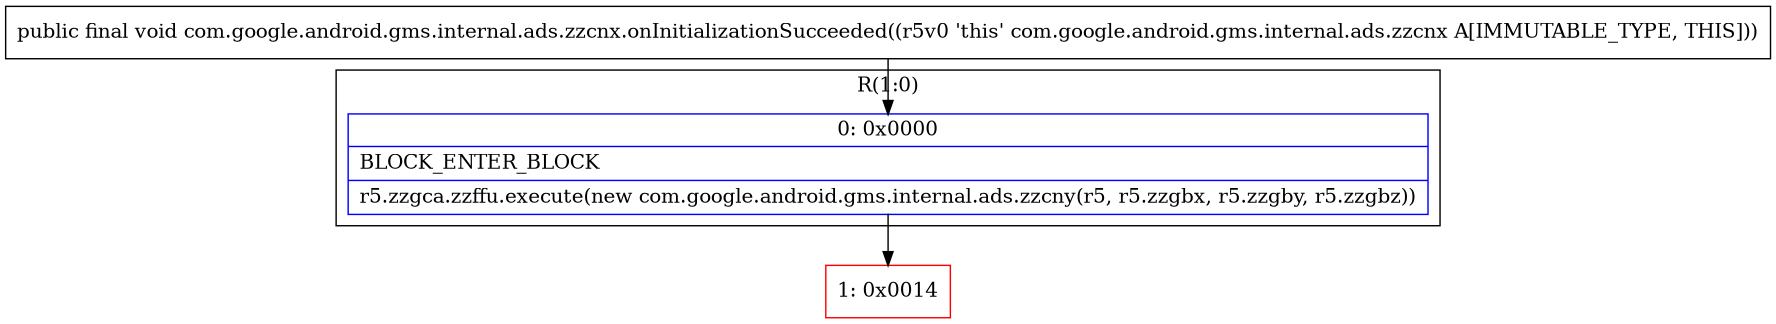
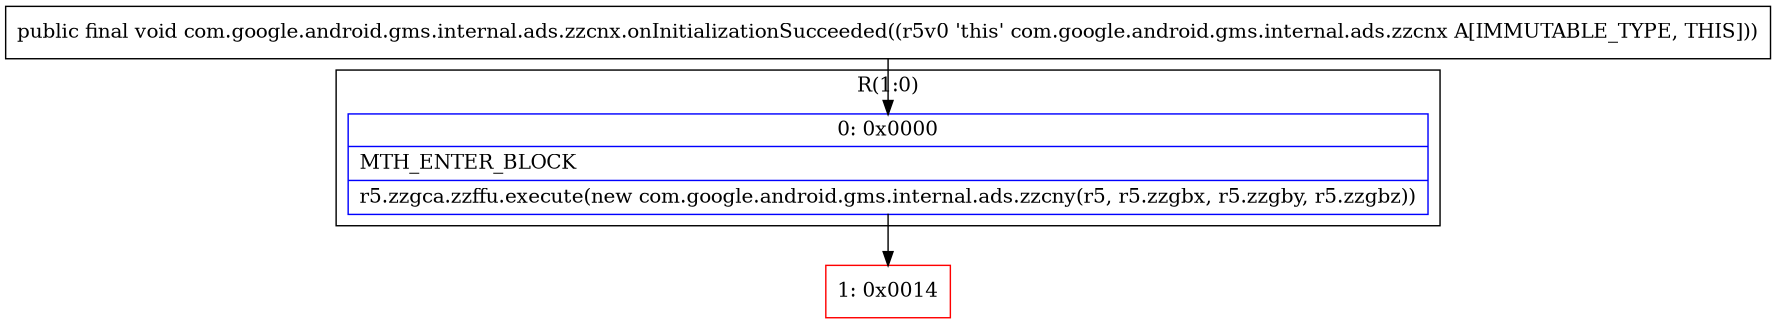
(480, 163) -> (468, 163)
